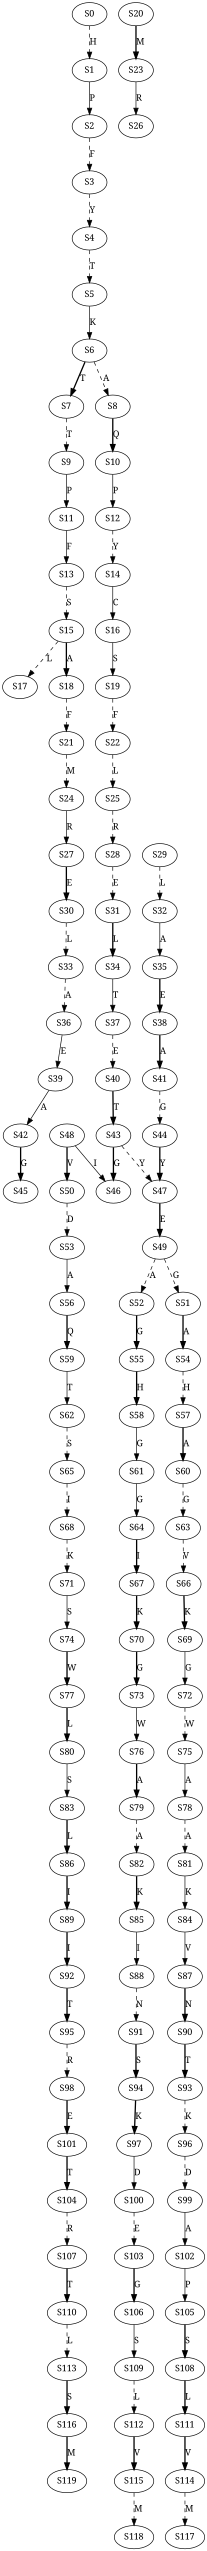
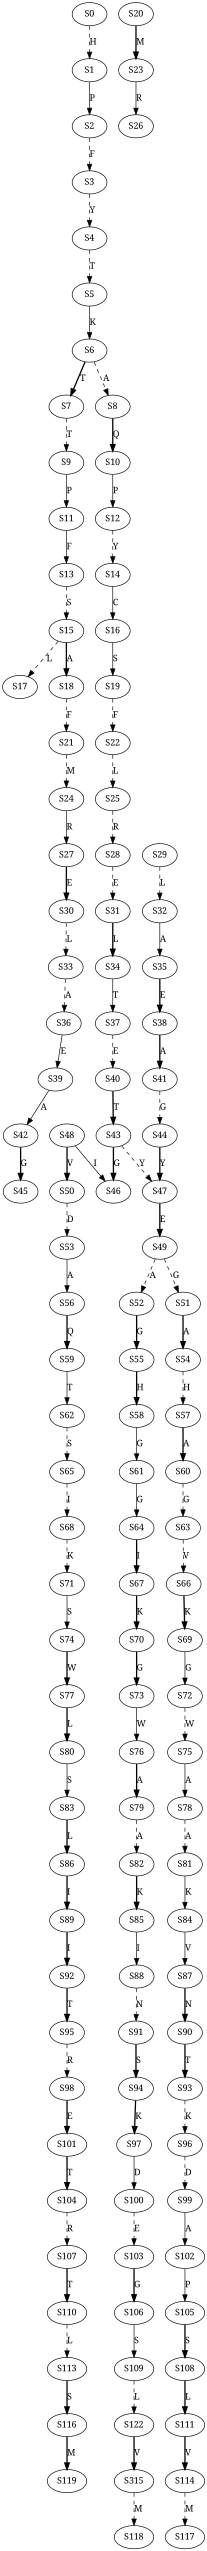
(134, 2425) -> (134, 2425)
(134, 2481) -> (134, 2481)
